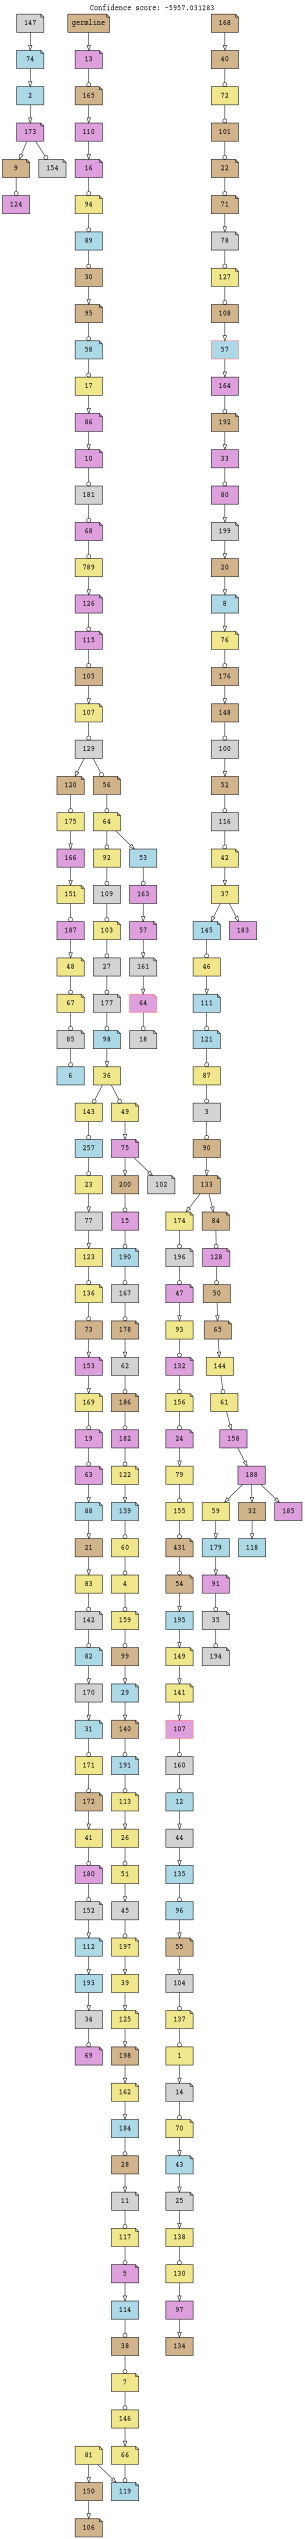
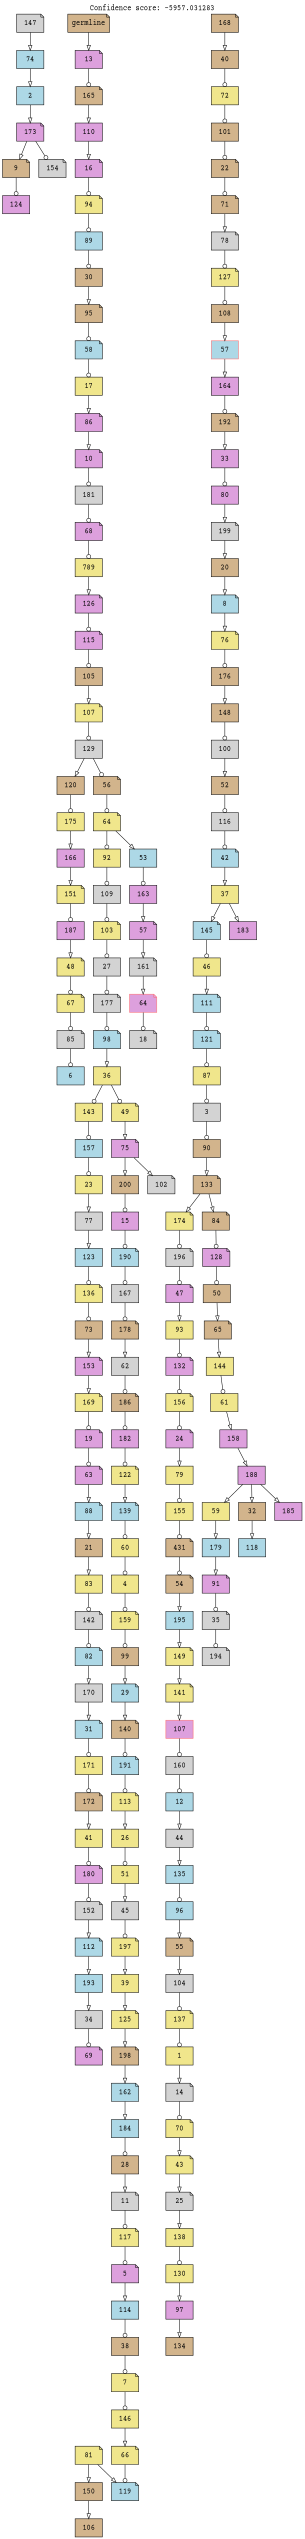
(30, 59) -> (30, 59)
(71, 785) -> (71, 785)
(225, 858) -> (225, 858)
(89, 1148) -> (89, 1148)
(89, 1257) -> (89, 1257)
(125, 2092) -> (125, 2092)
(179, 2165) -> (179, 2165)
(89, 2528) -> (89, 2528)
